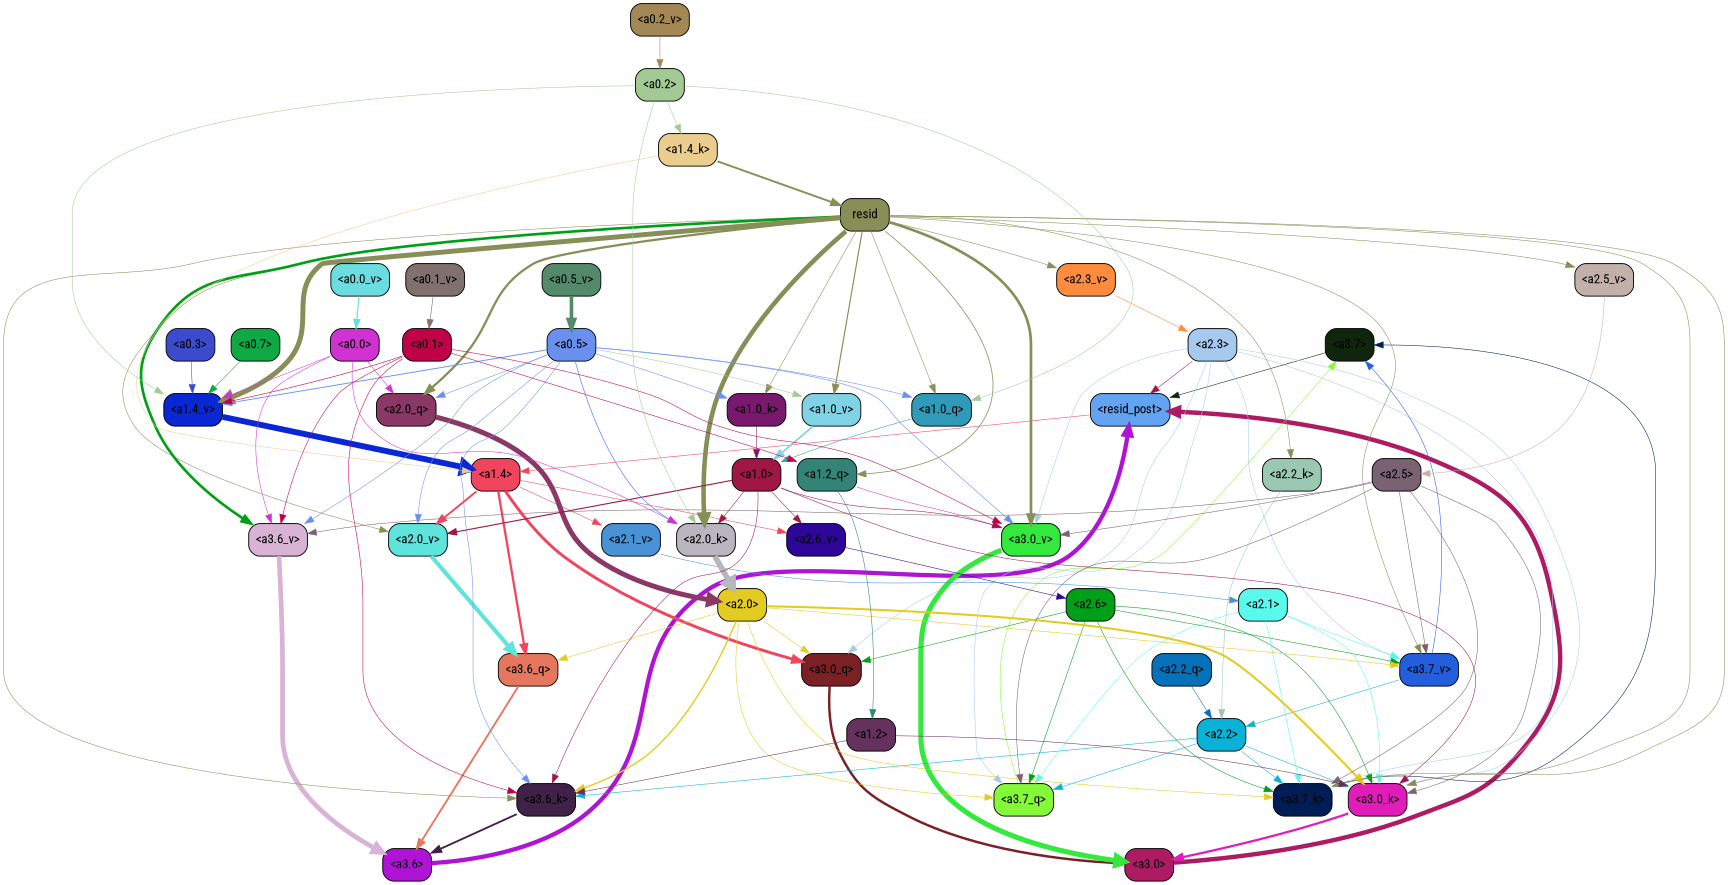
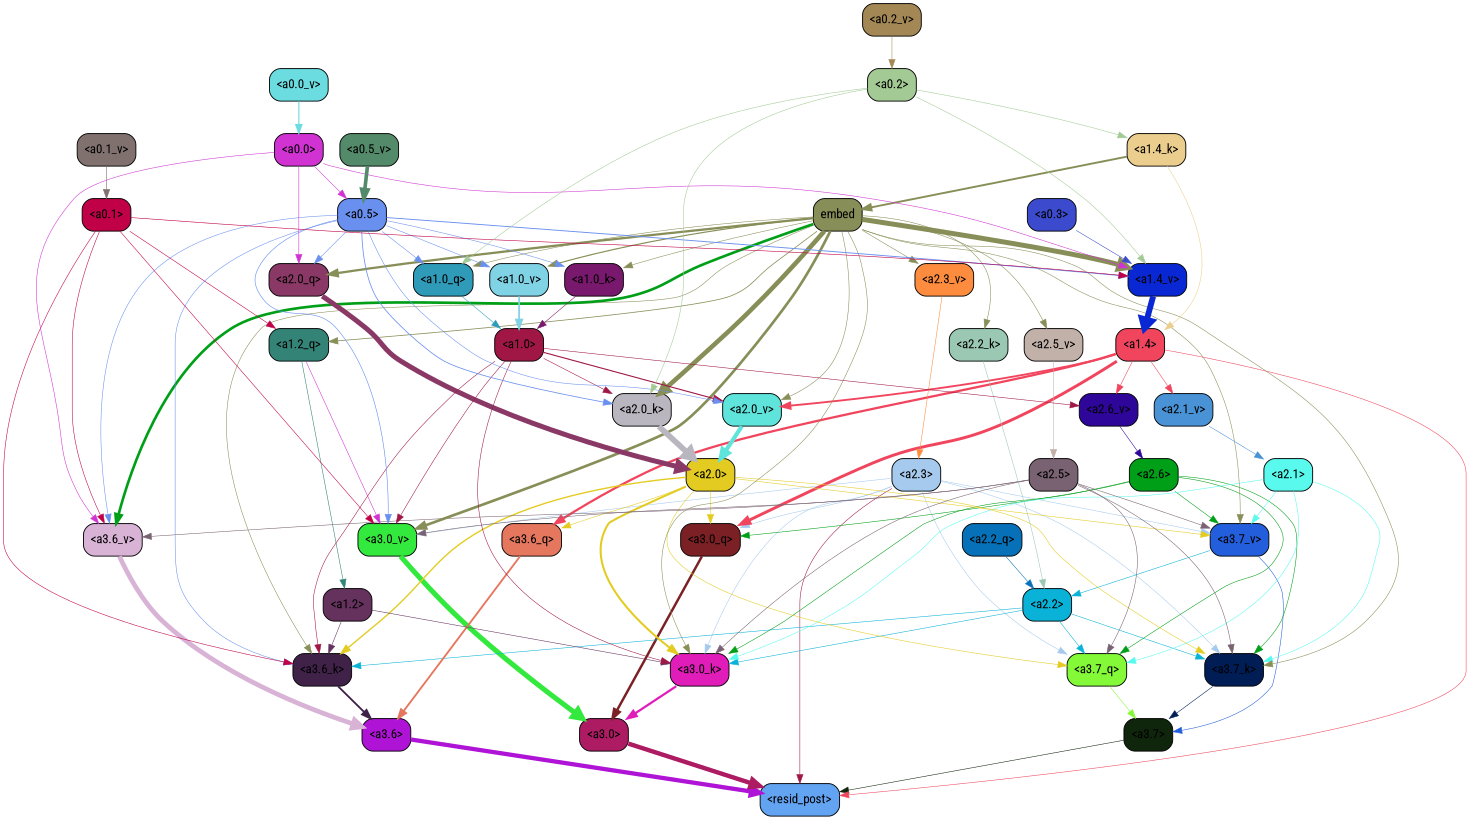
(865, 215) -> (838, 215)
(255, 345) -> none
(695, 369) -> (434, 245)
(880, 436) -> (1426, 701)
(487, 452) -> (327, 179)
(466, 597) -> (736, 435)
